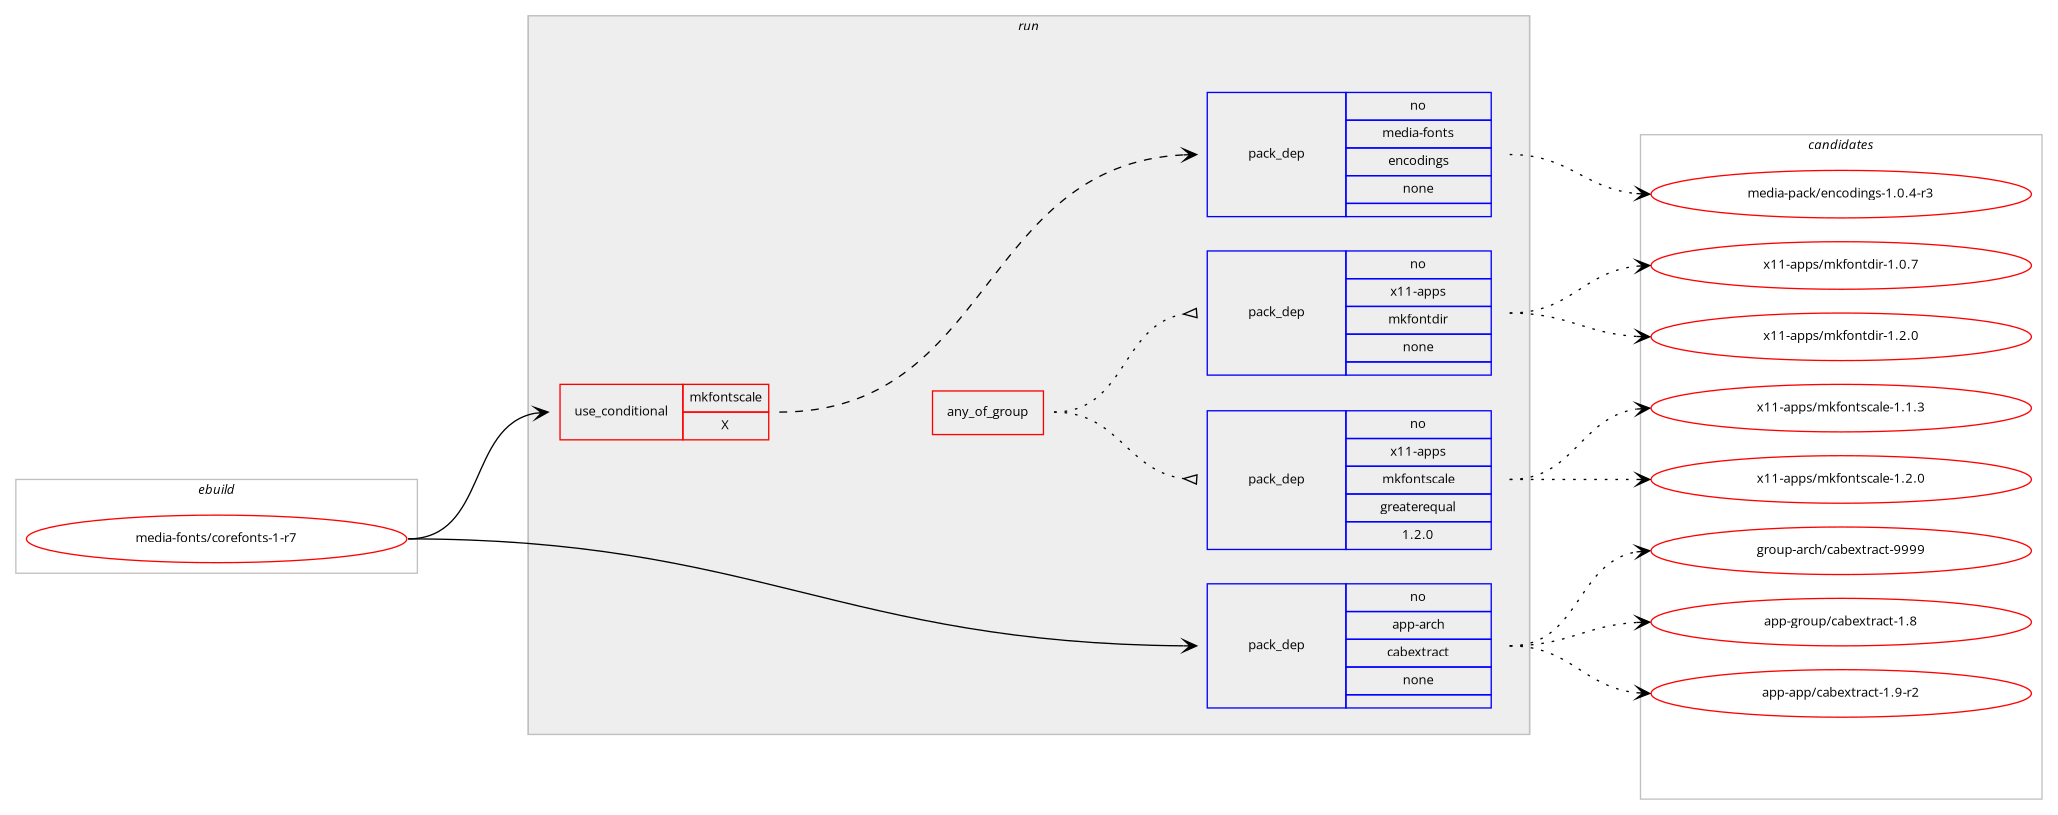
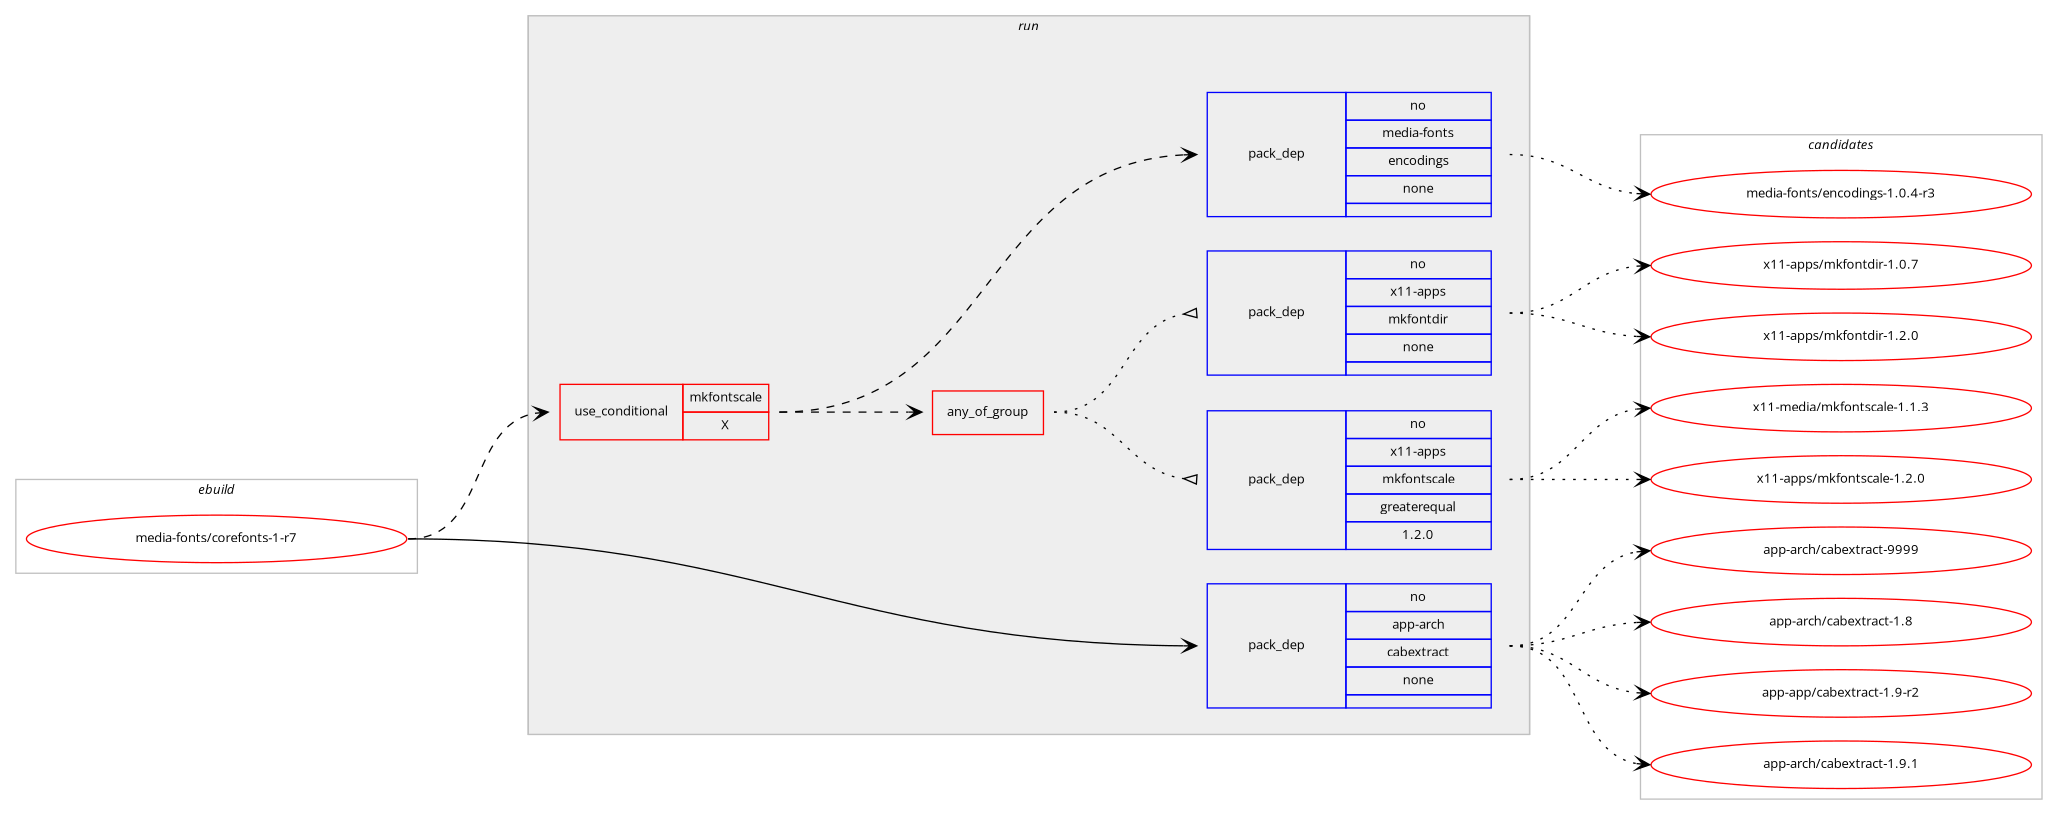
(1841, 194) -> (1841, 194)
(1841, 408) -> (1841, 408)
none -> (844, 412)
(475, 482) -> (475, 482)
(1841, 551) -> (1841, 551)
(1841, 622) -> (1841, 622)
none -> (1841, 765)
